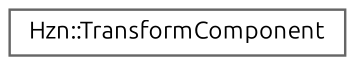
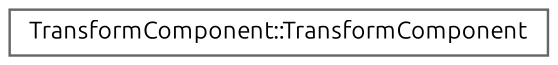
(177, 33) -> (279, 33)
